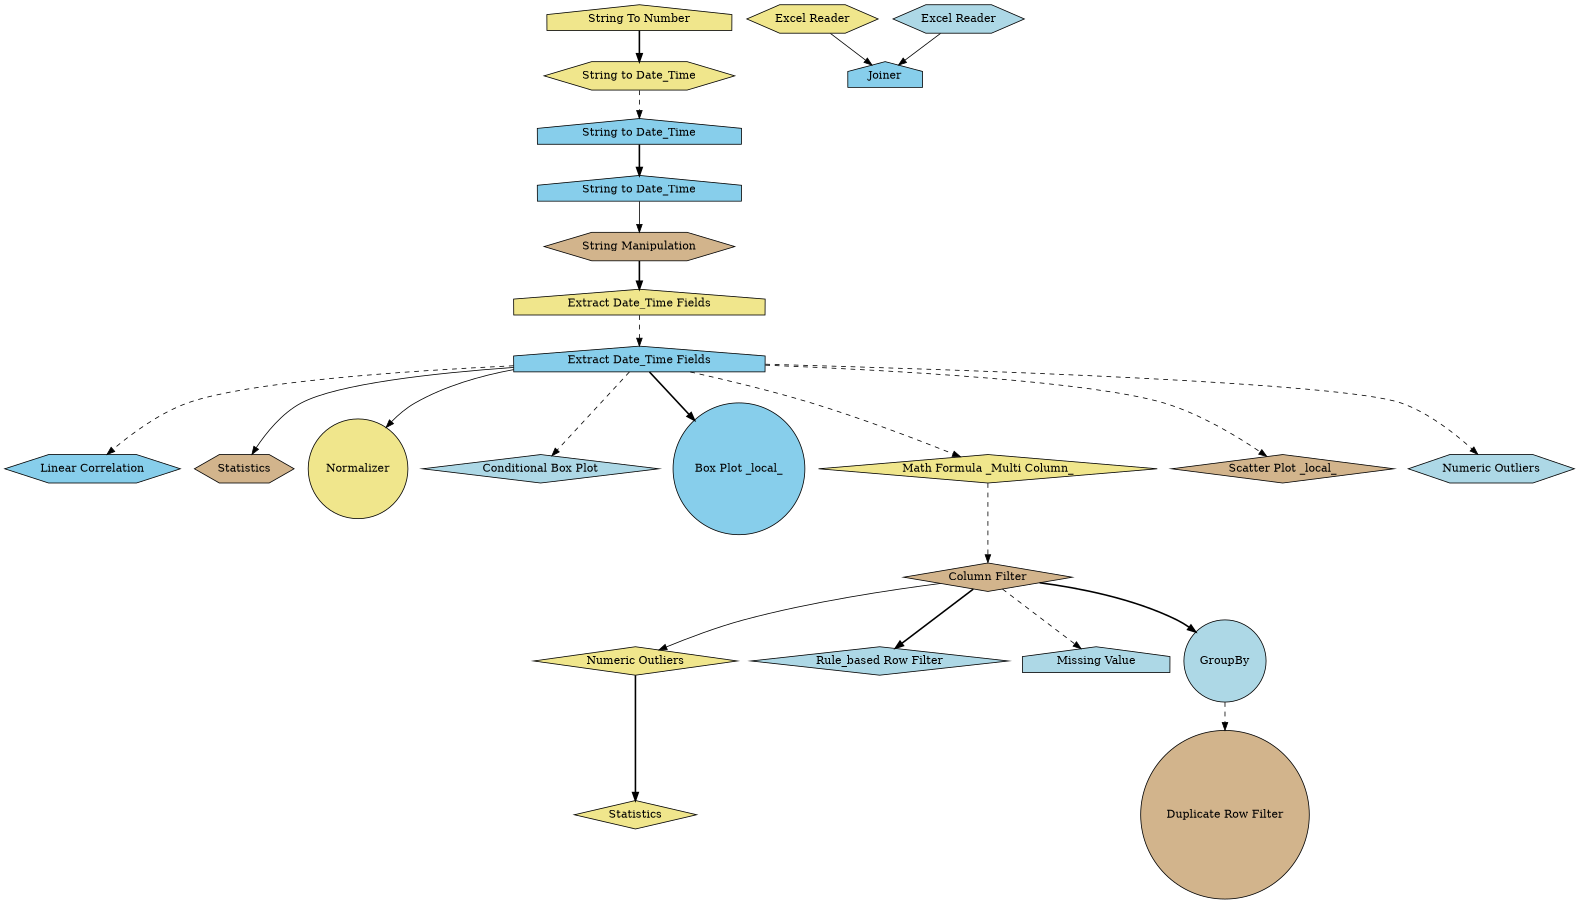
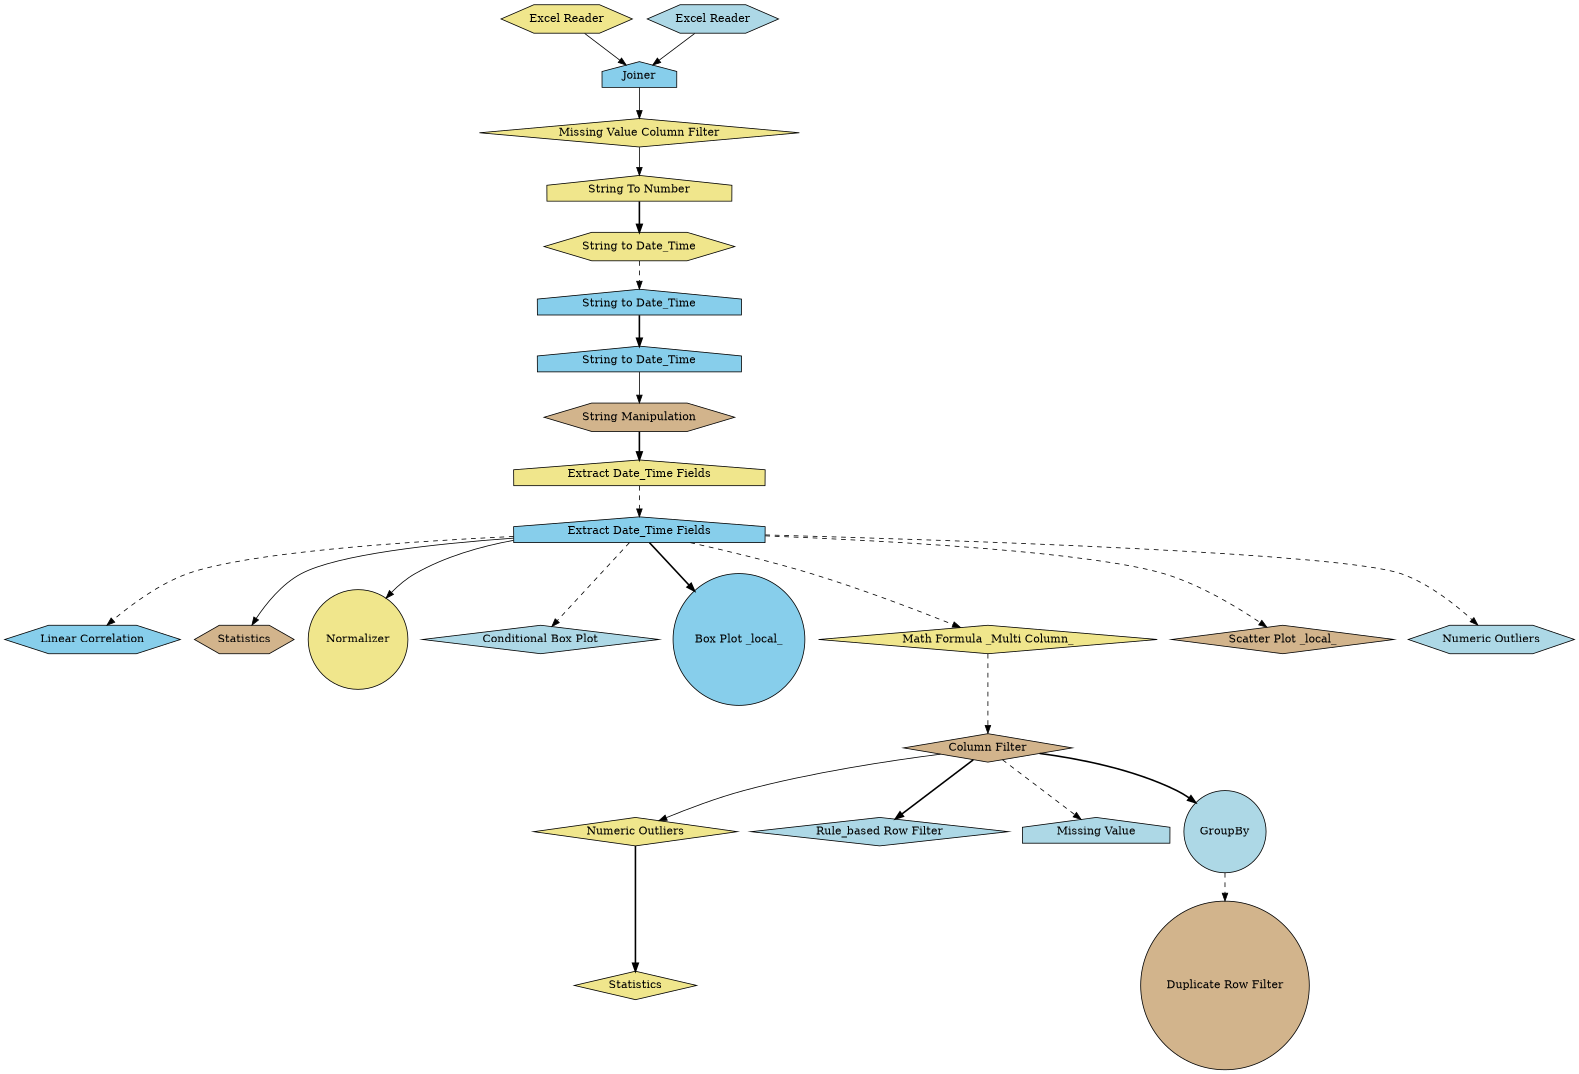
none -> (639, 133)
